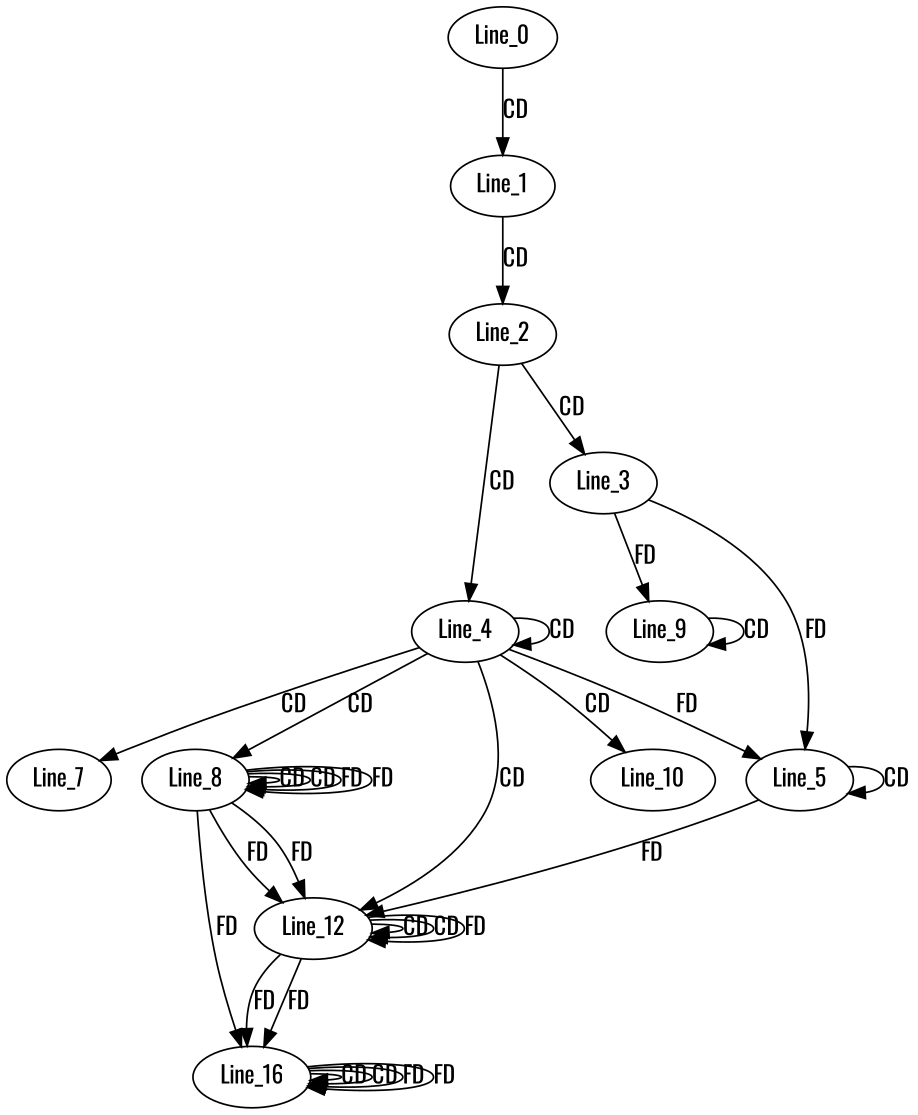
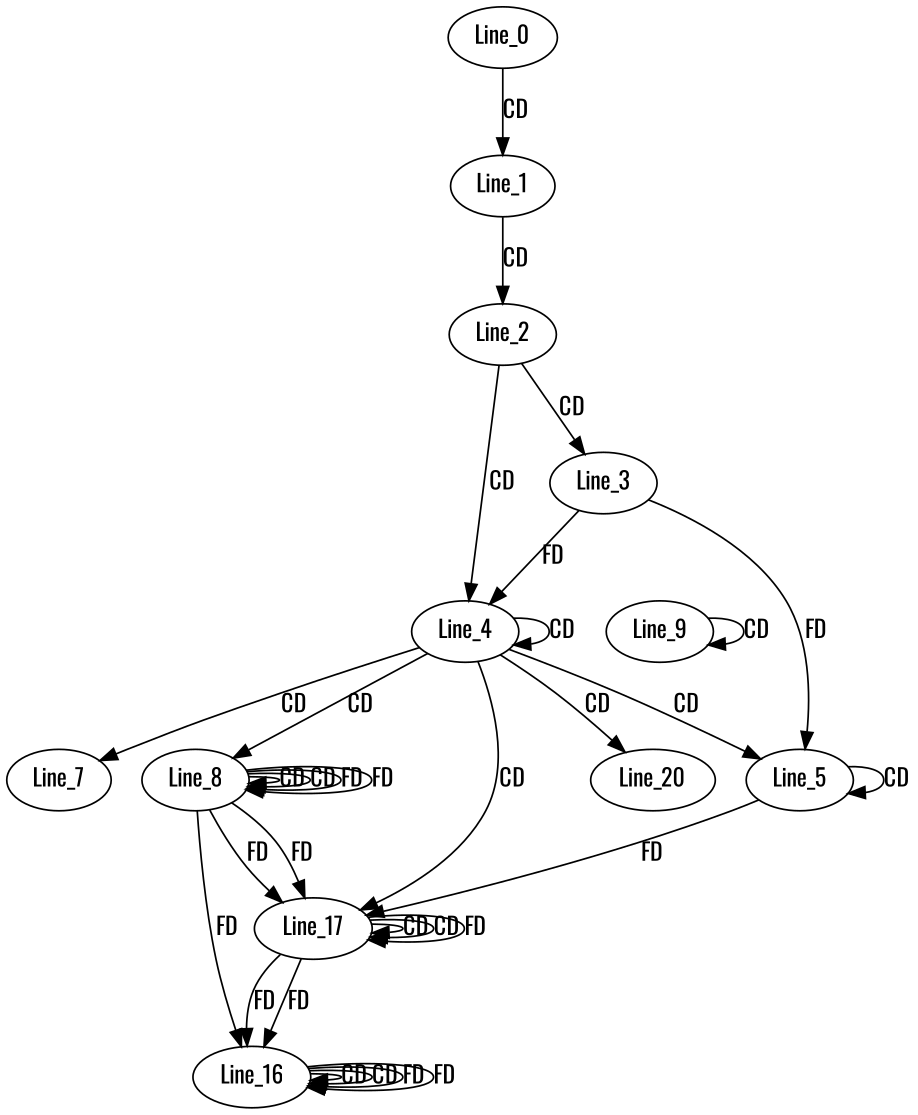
(629, 549) -> (540, 551)
(687, 706) -> (687, 706)
(653, 780) -> (653, 780)
(313, 929) -> (313, 929)
